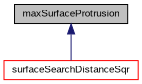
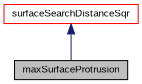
(71, 47) -> (71, 47)
